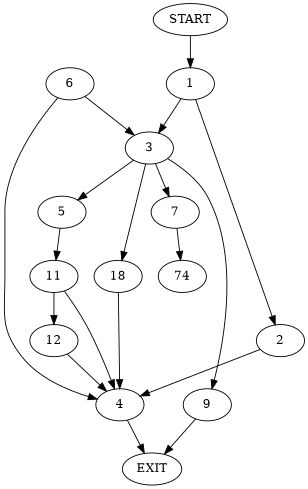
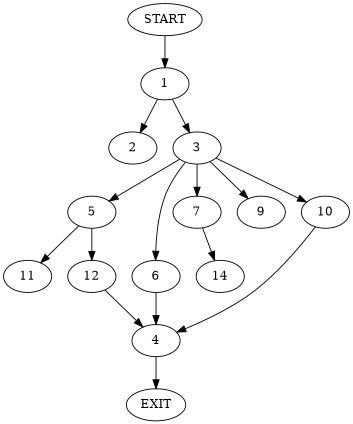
(106, 113) -> (162, 204)
(118, 276) -> (325, 212)
(182, 276) -> (220, 276)
(54, 304) -> (92, 240)
(91, 334) -> none
(204, 371) -> none
(183, 433) -> none
